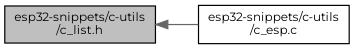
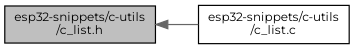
(274, 25) -> (274, 25)
